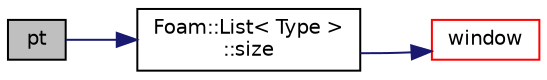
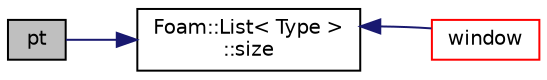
(386, 53) -> (406, 27)
